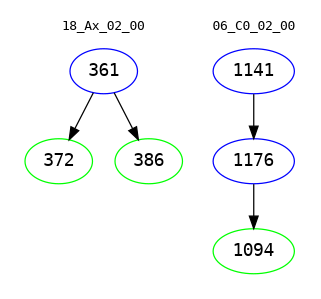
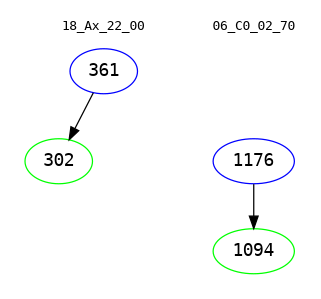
(104, 27) -> (104, 27)
(254, 27) -> (254, 27)
(254, 71) -> none
(59, 161) -> (59, 161)
(149, 161) -> none
